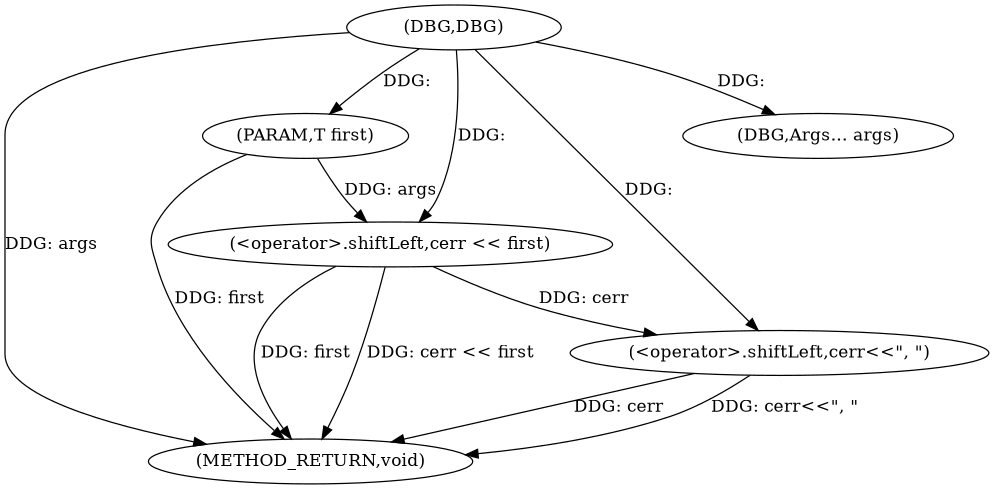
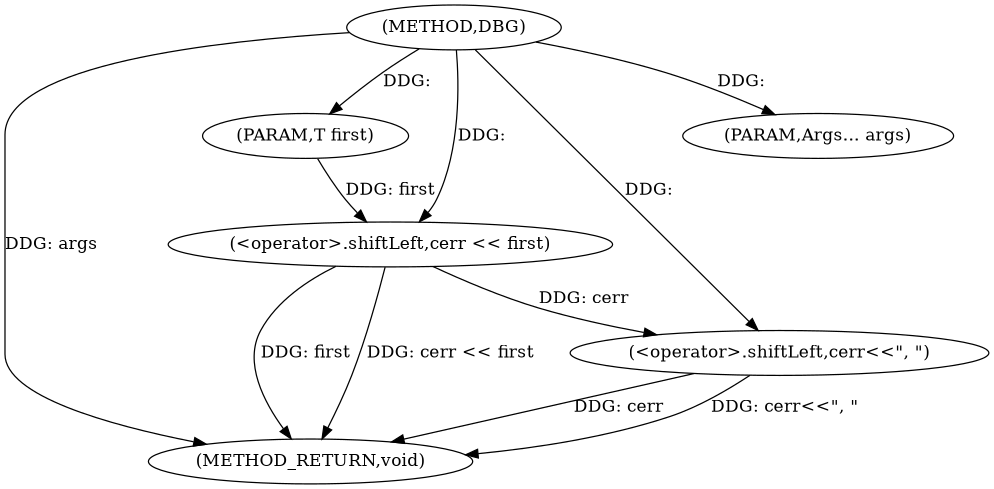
(454, 27) -> (454, 27)
(818, 136) -> (818, 136)
(391, 190) -> (391, 190)
(164, 287) -> none
